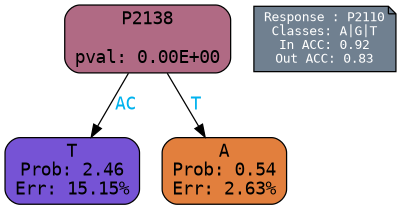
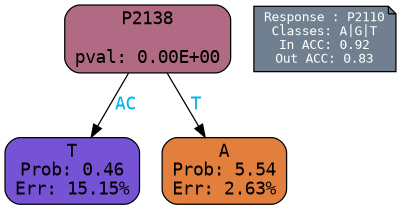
(72, 171) -> (72, 171)
(224, 171) -> (224, 171)
